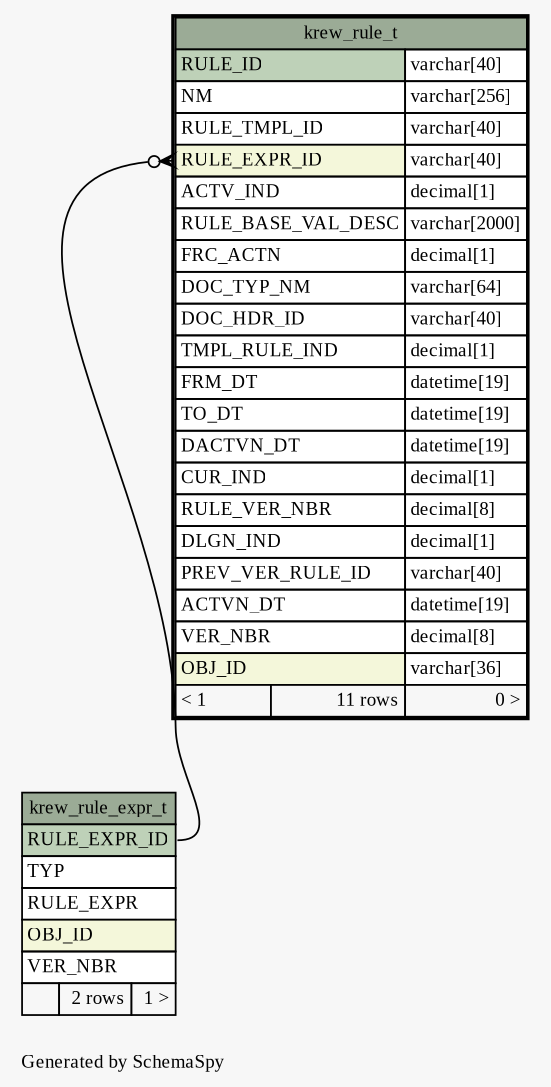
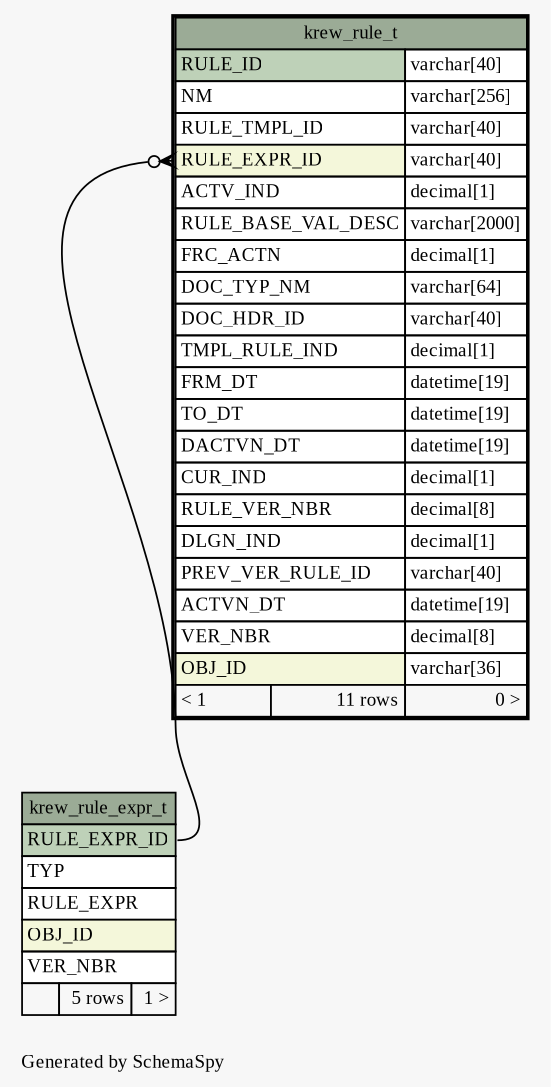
(99, 998) -> (99, 998)
